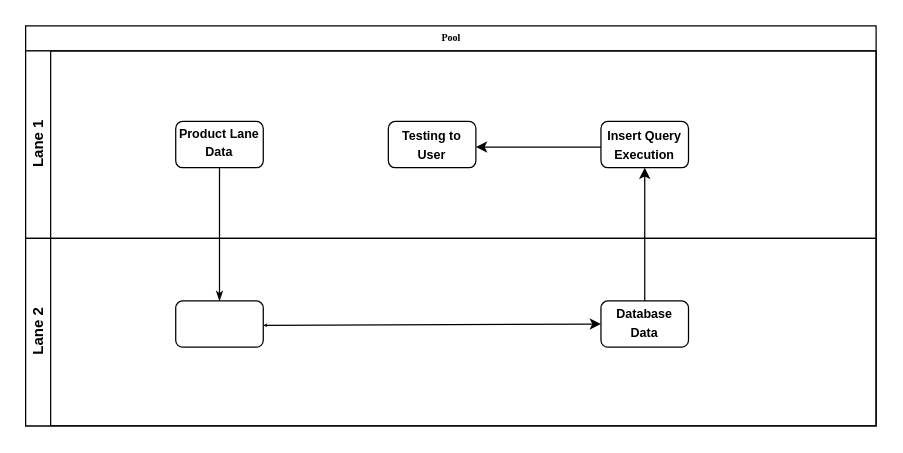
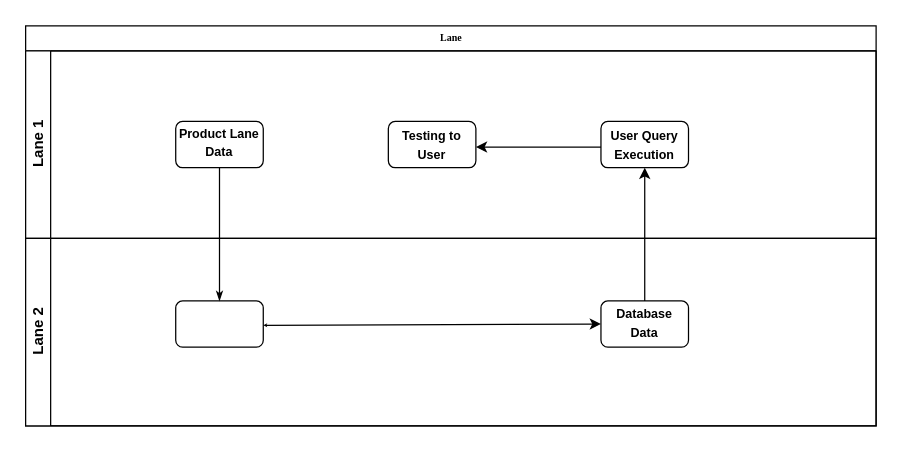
(451, 38) -> (451, 38)
(644, 144) -> (644, 144)
